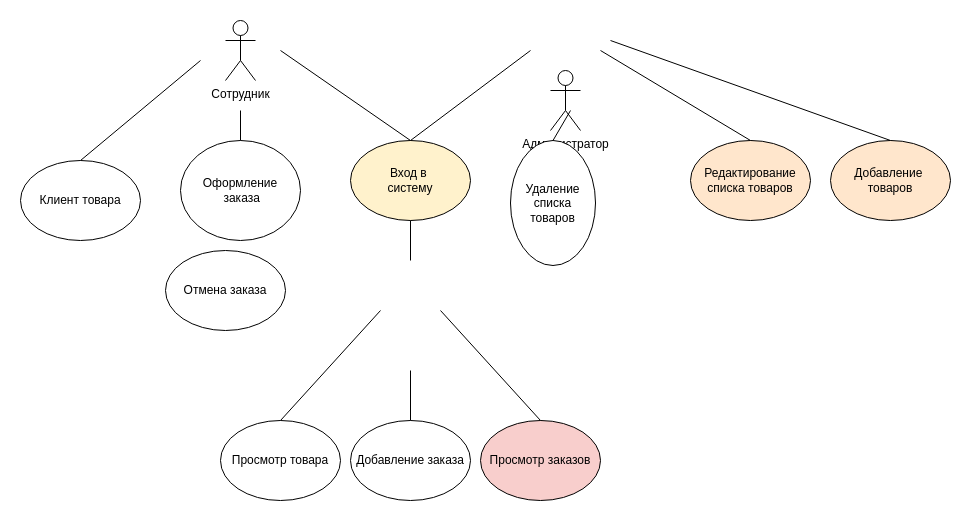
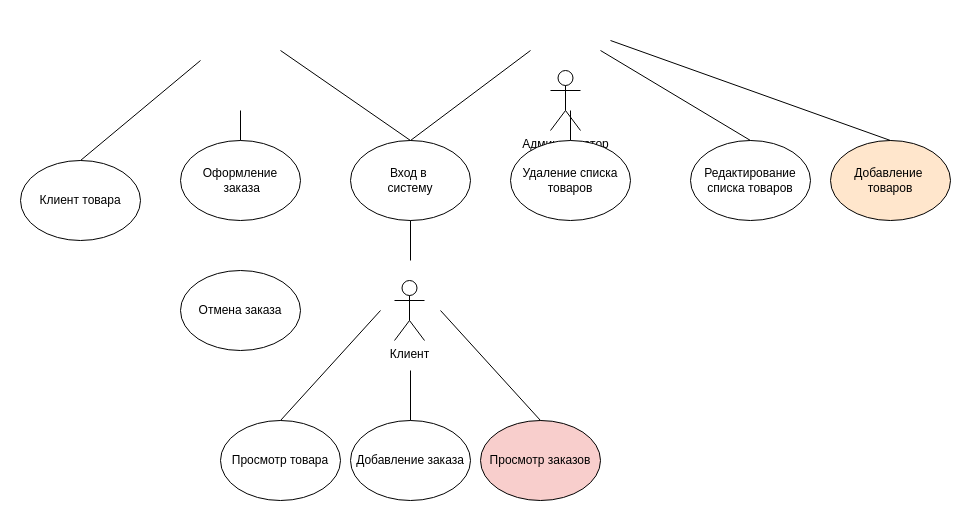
(241, 51) -> none
(411, 181) -> (411, 181)
(751, 181) -> (751, 181)
(241, 191) -> (241, 181)
(553, 203) -> (571, 181)
(226, 291) -> (241, 311)
none -> (410, 311)
